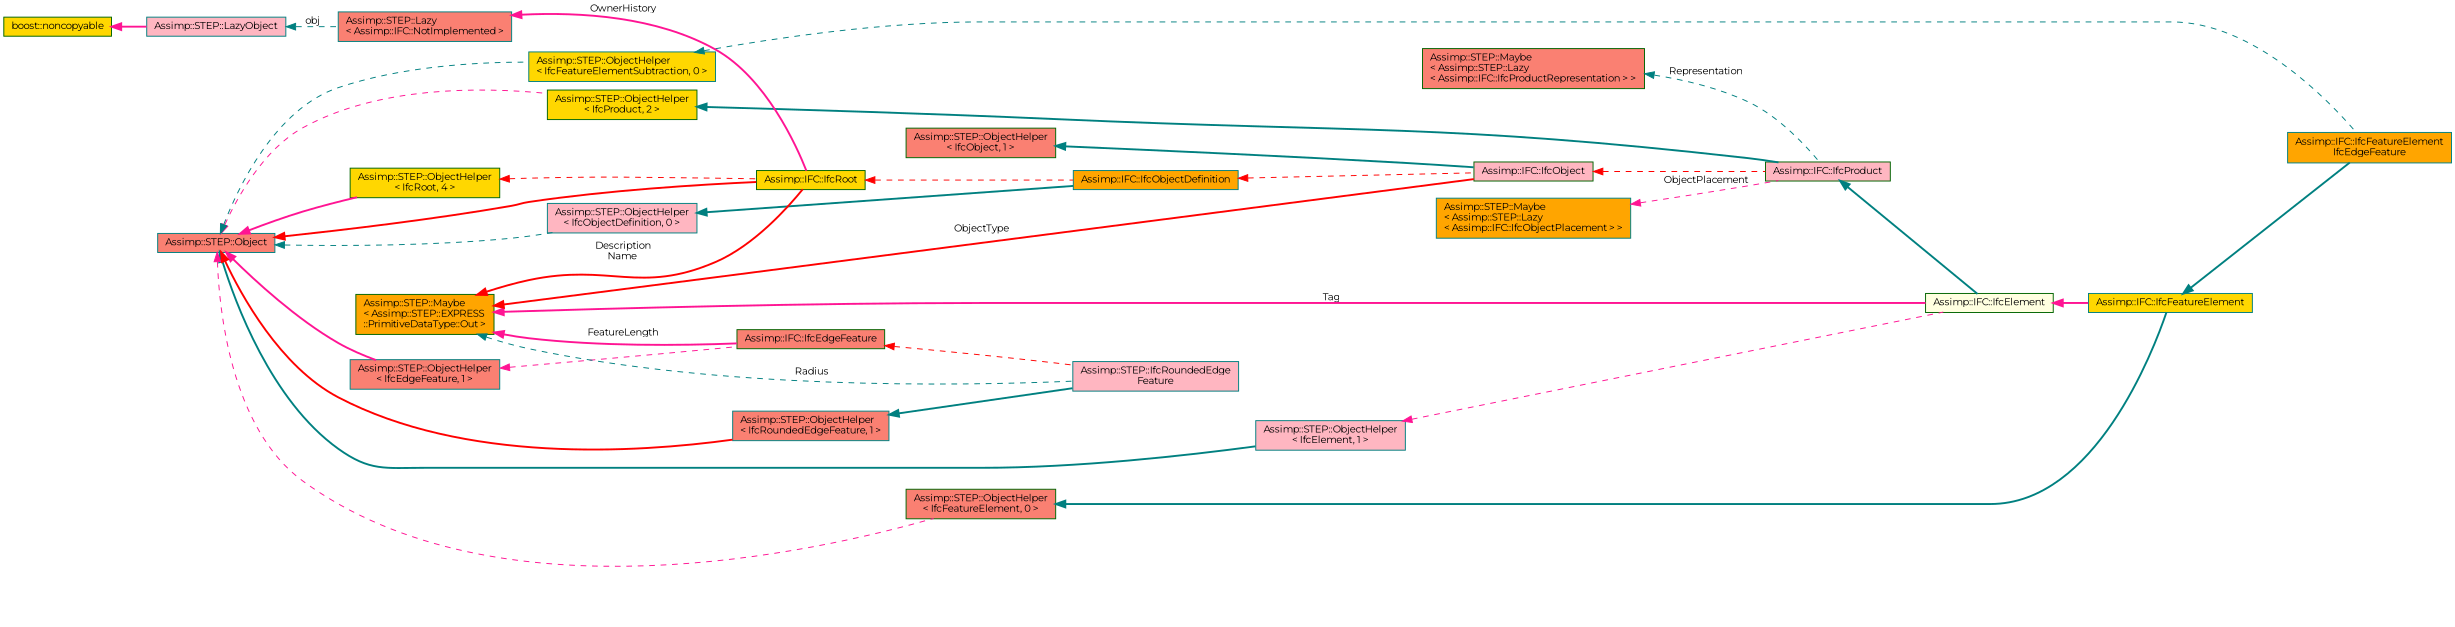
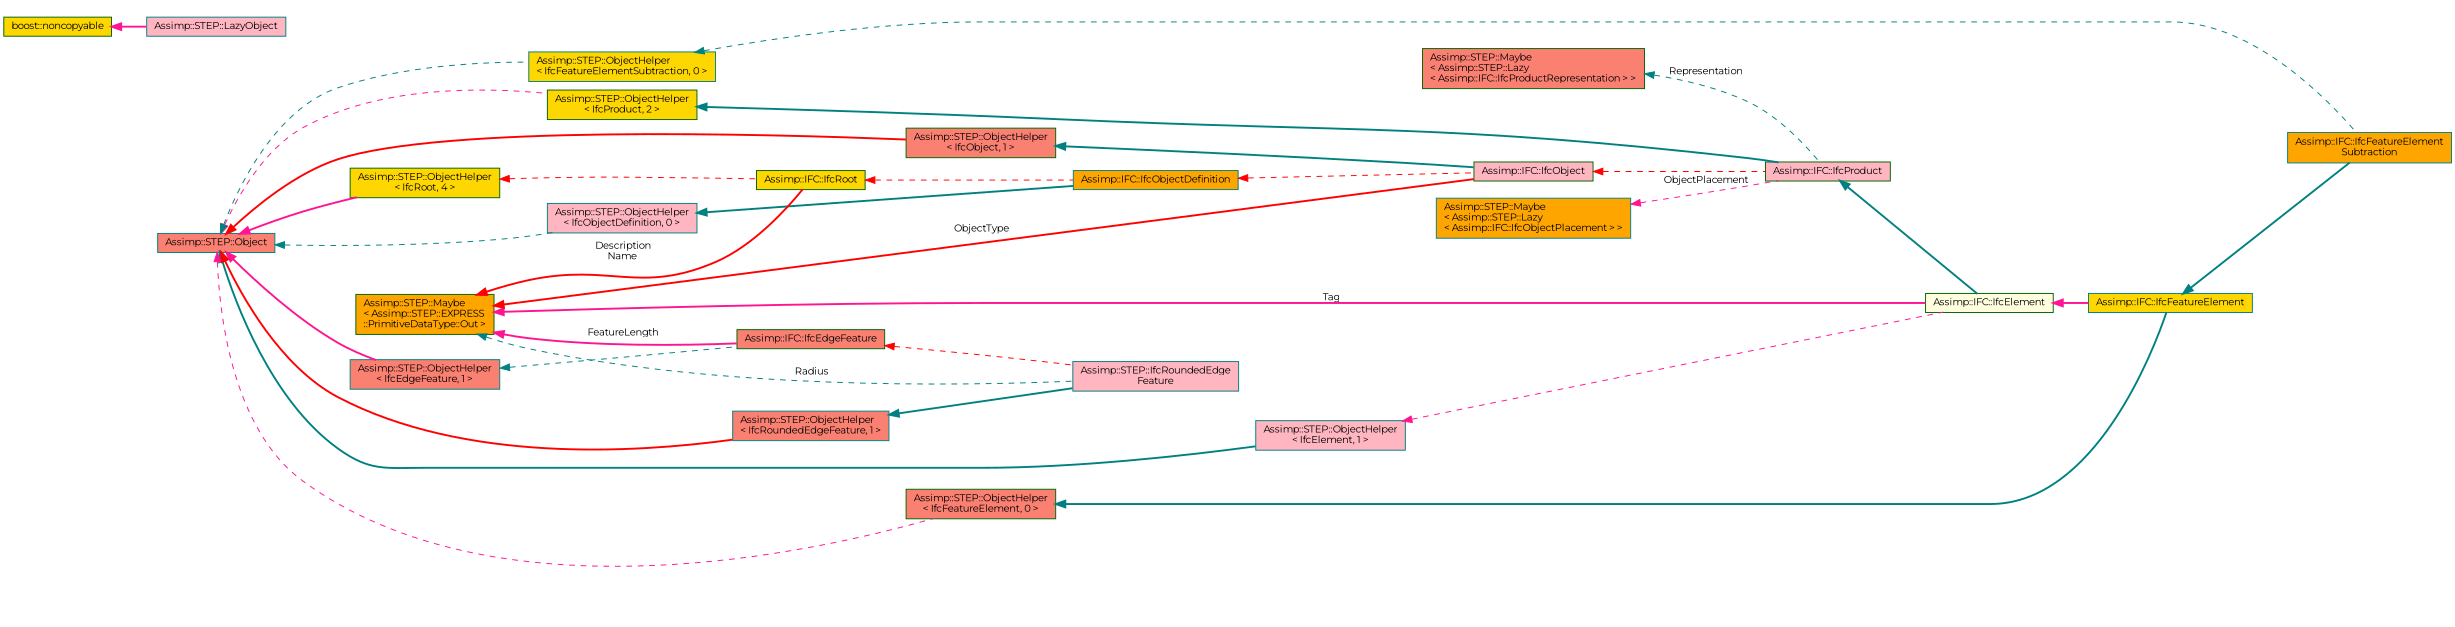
(425, 27) -> none
(2370, 148) -> (2370, 148)
(520, 204) -> (558, 136)
(623, 357) -> (623, 357)
